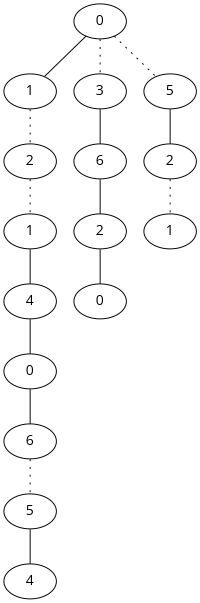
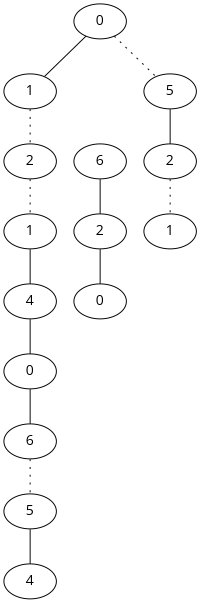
(100, 91) -> none
